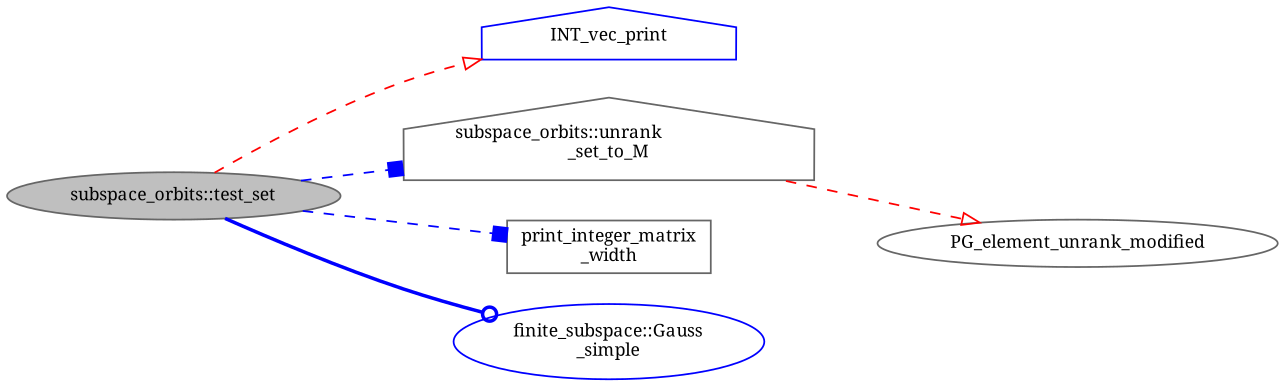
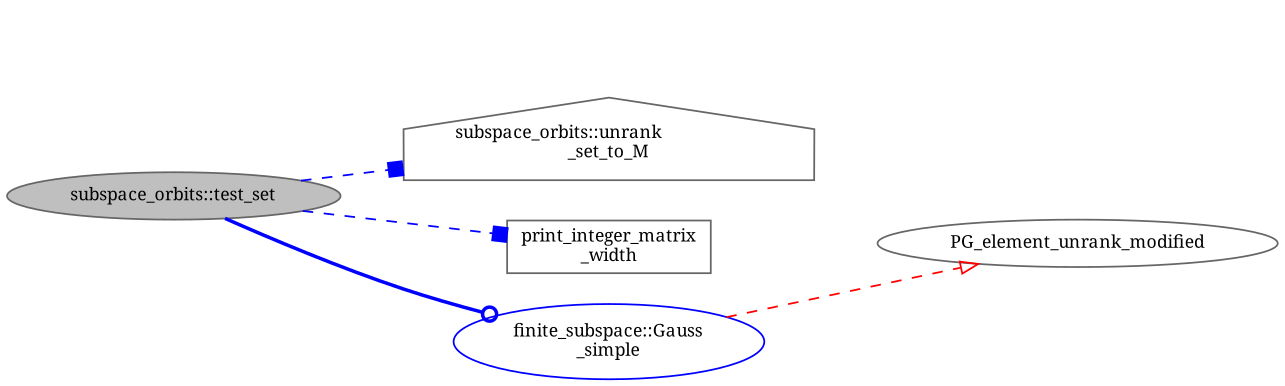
(609, 36) -> none
(874, 200) -> (844, 292)
